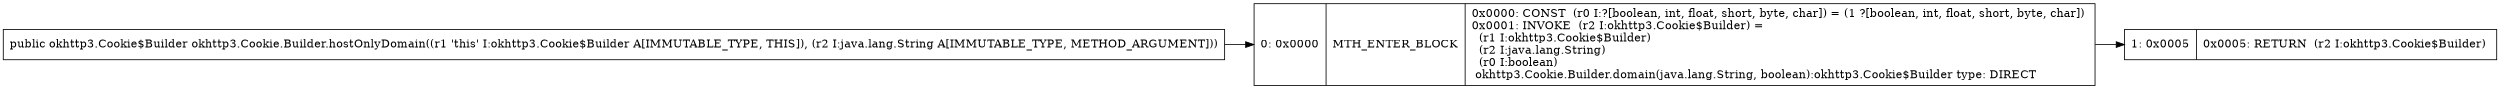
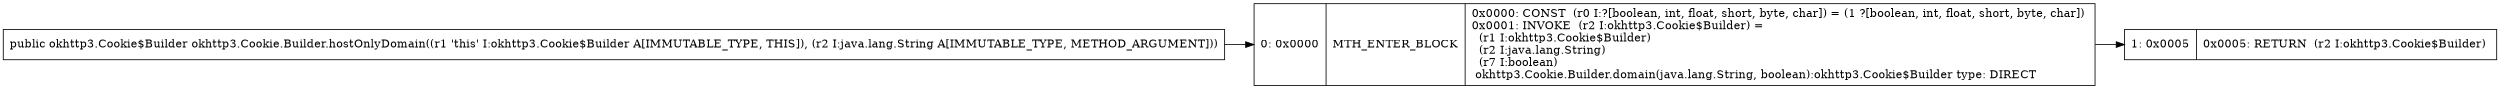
(1515, 63) -> (1515, 63)
